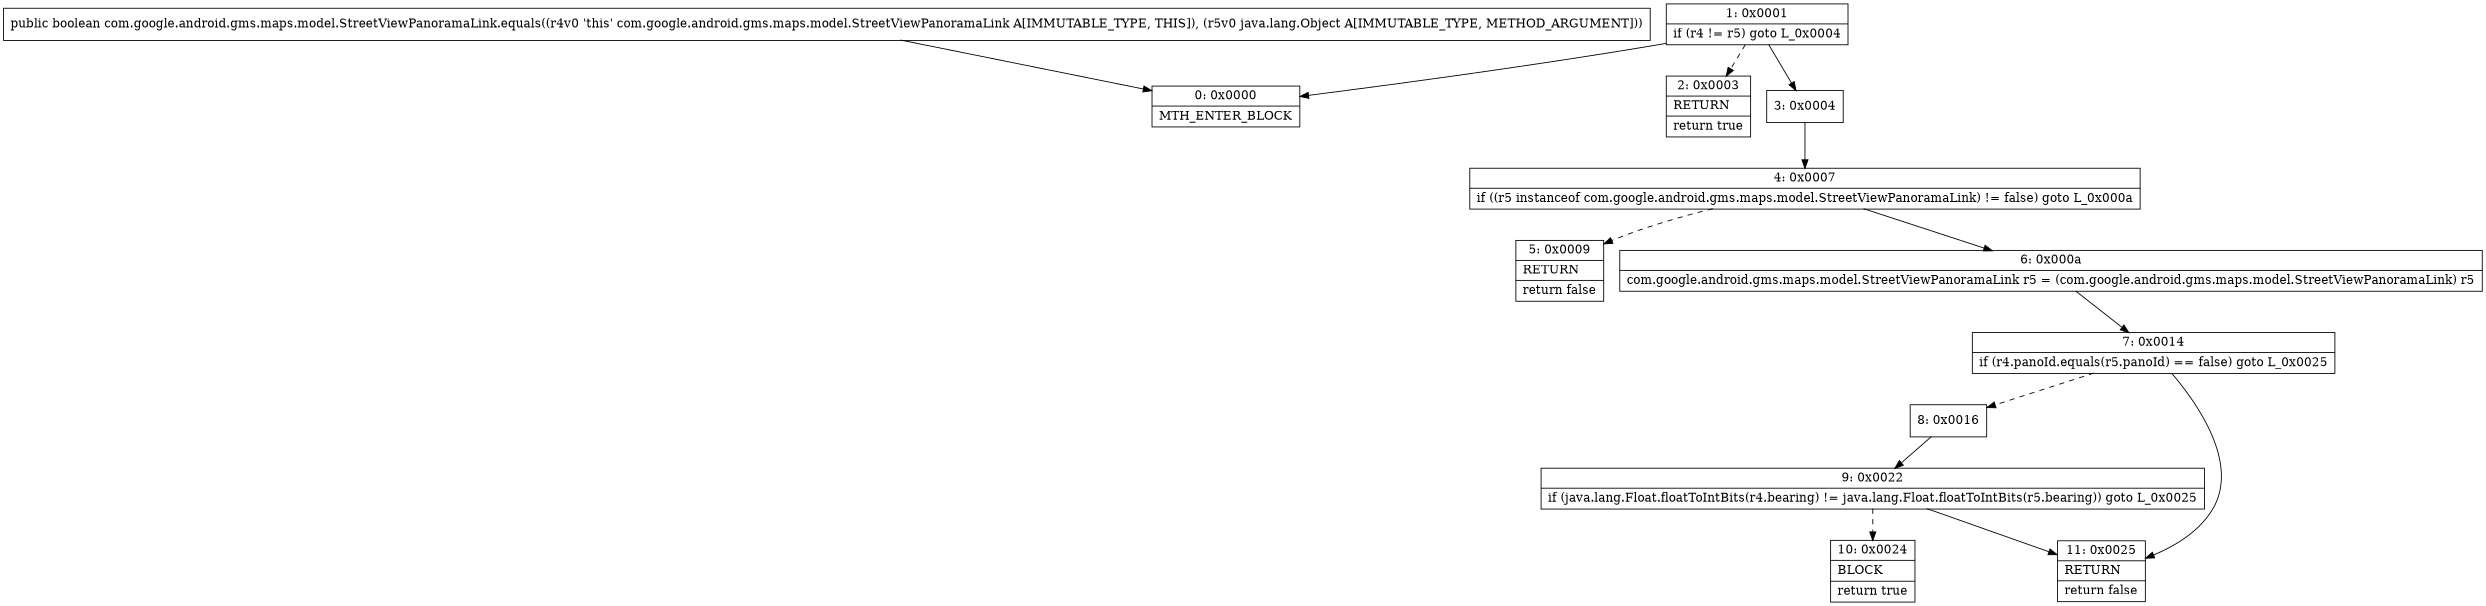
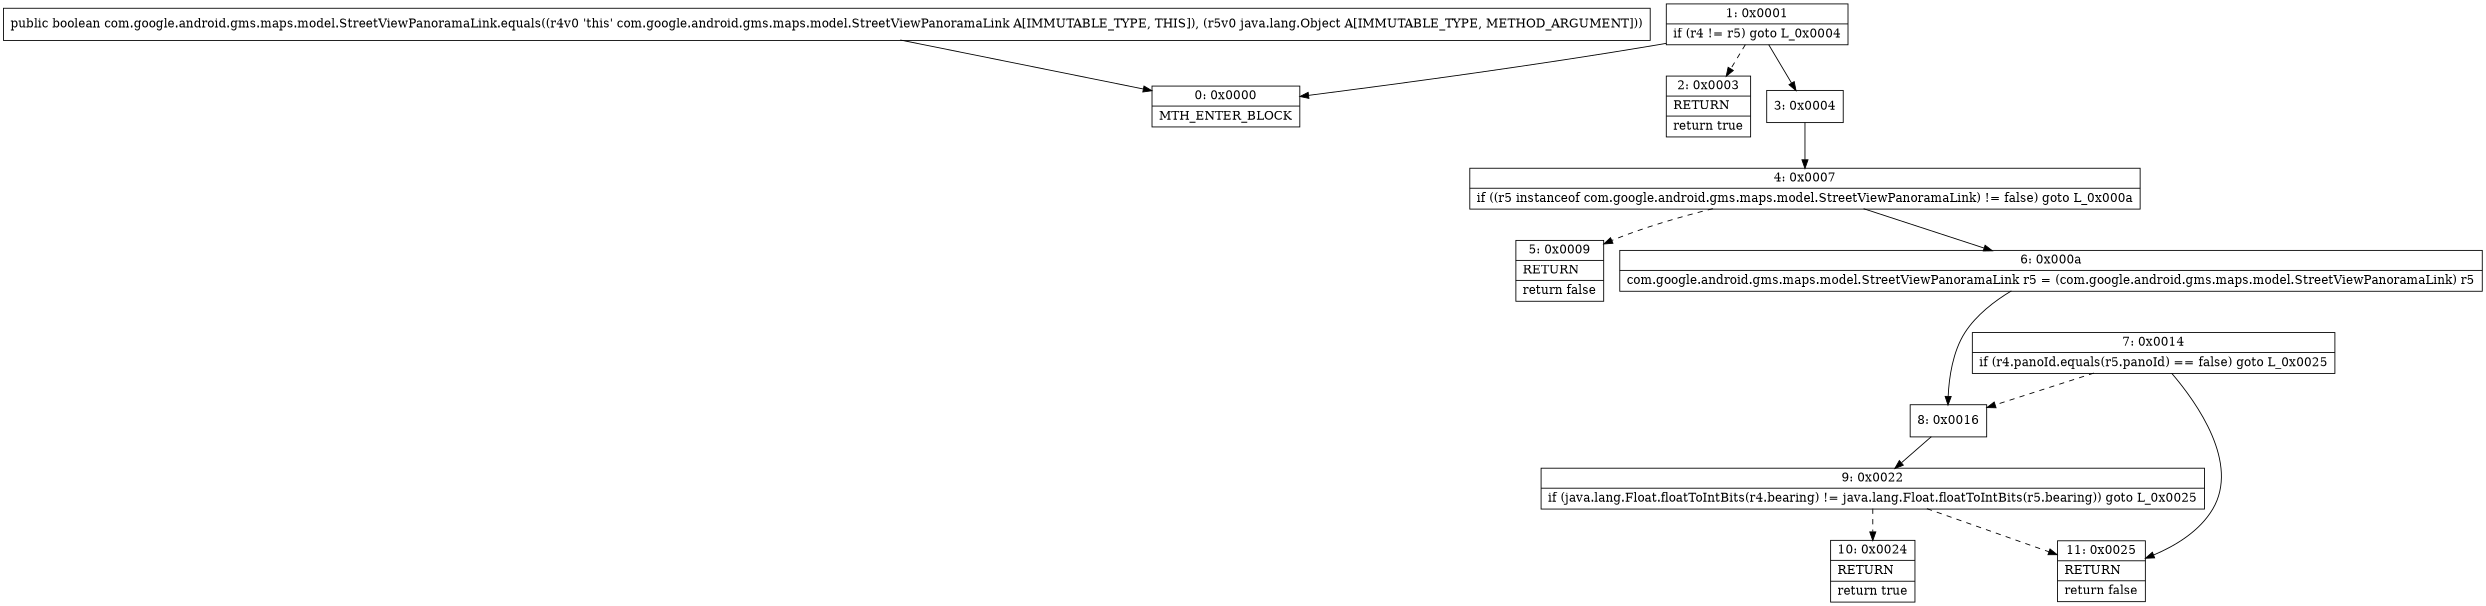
(2099, 309) -> (1964, 334)
(1988, 530) -> (1988, 530)
(1860, 570) -> (1866, 570)
